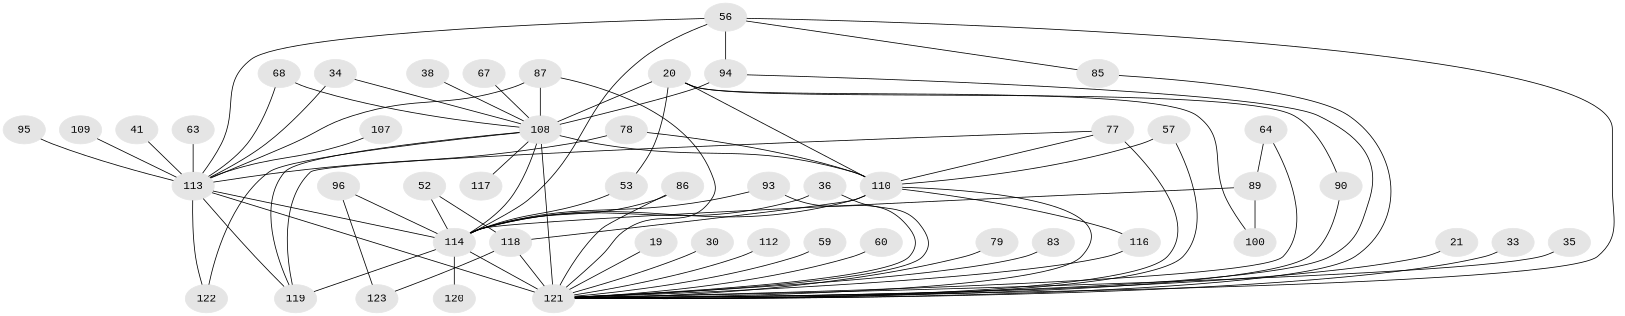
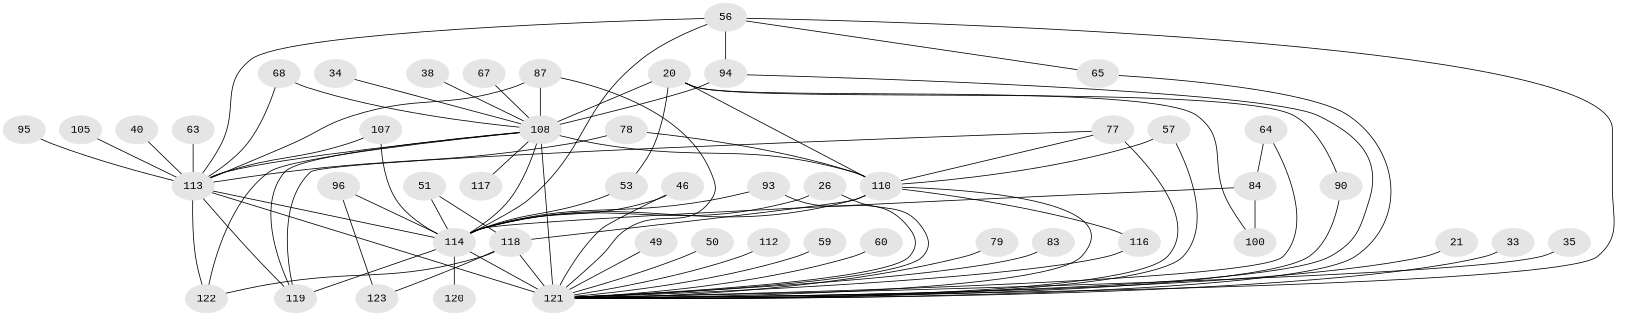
(1098, 74) -> (1098, 74)
(81, 130) -> (81, 130)
(137, 130) -> (137, 130)
(273, 138) -> (364, 150)
(425, 186) -> (425, 186)
(683, 186) -> (683, 186)
(825, 186) -> (825, 186)
(1255, 186) -> (1255, 186)
none -> (395, 198)
(656, 242) -> (656, 242)
(712, 242) -> (712, 242)
none -> (381, 274)
